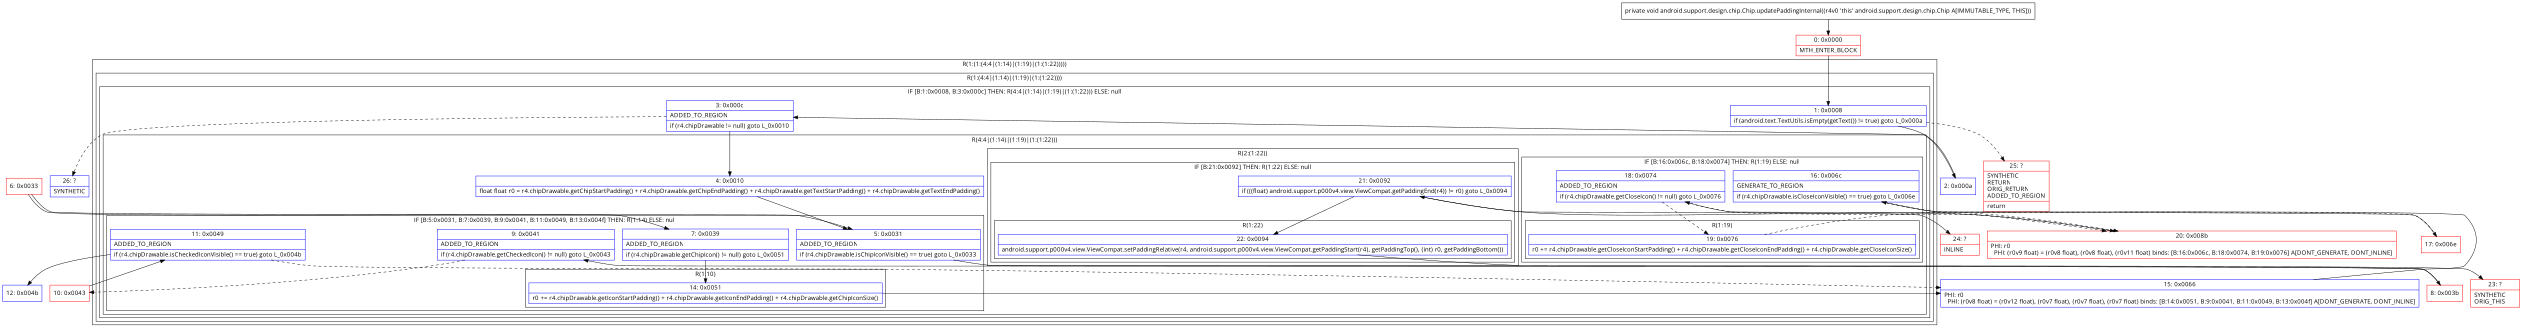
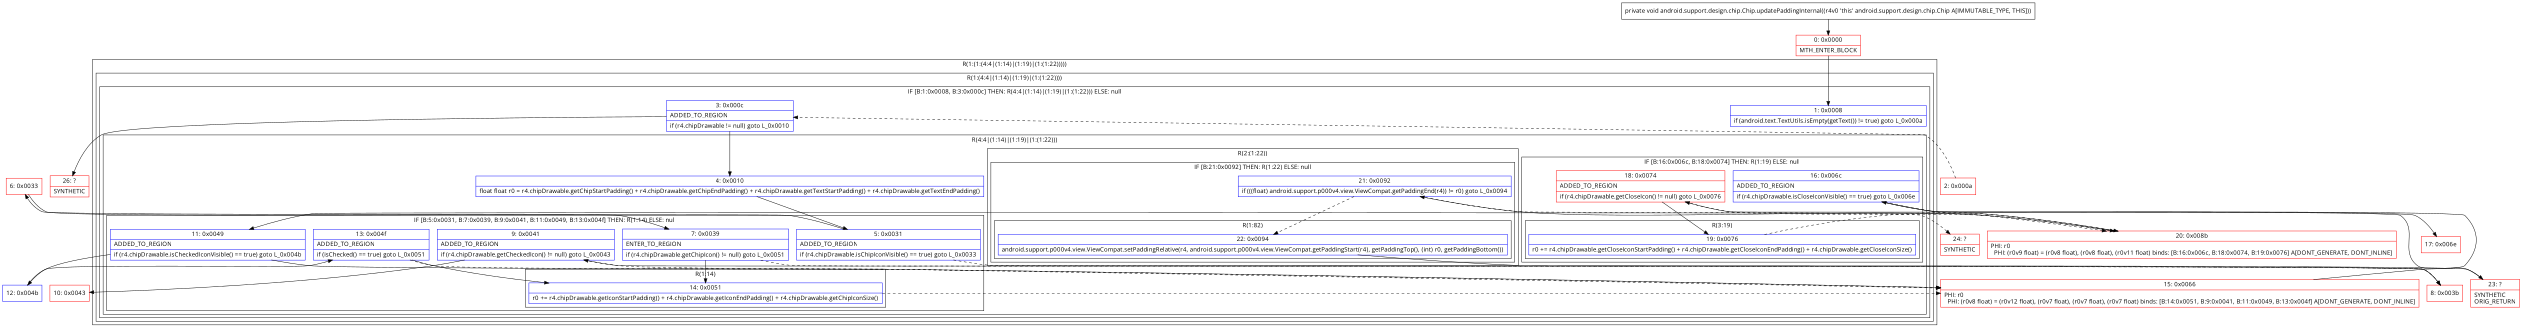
(360, 120) -> (360, 120)
(1388, 126) -> (1388, 126)
(1919, 132) -> none
(70, 186) -> (70, 186)
(1641, 186) -> (1641, 186)
(1770, 186) -> (1766, 186)
(1958, 186) -> (1958, 186)
(2016, 186) -> none
(1645, 212) -> (1685, 212)
(2161, 212) -> (2161, 212)
(2067, 213) -> (2107, 212)
(437, 215) -> (434, 215)
(1316, 215) -> (1314, 215)
(1684, 218) -> (1684, 218)
(1253, 226) -> (1253, 226)
(1722, 226) -> (1722, 226)
(655, 244) -> (654, 244)
none -> (371, 245)
(1954, 250) -> (1960, 250)
none -> (1601, 266)
(1698, 266) -> (1698, 266)
(1104, 272) -> (1104, 272)
(125, 274) -> (1186, 213)
(706, 274) -> (706, 274)
none -> (1260, 275)
(280, 282) -> (280, 282)
(1409, 293) -> (1409, 293)
(2180, 293) -> (2180, 293)
(2490, 302) -> (2495, 302)
